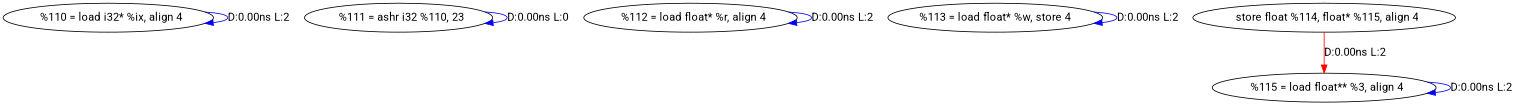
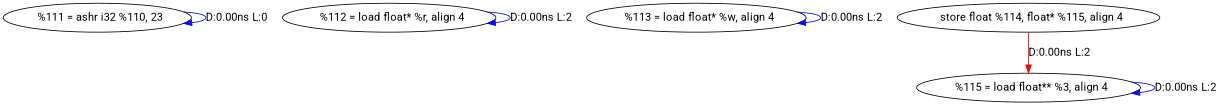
(108, 18) -> none
(995, 18) -> (696, 18)
